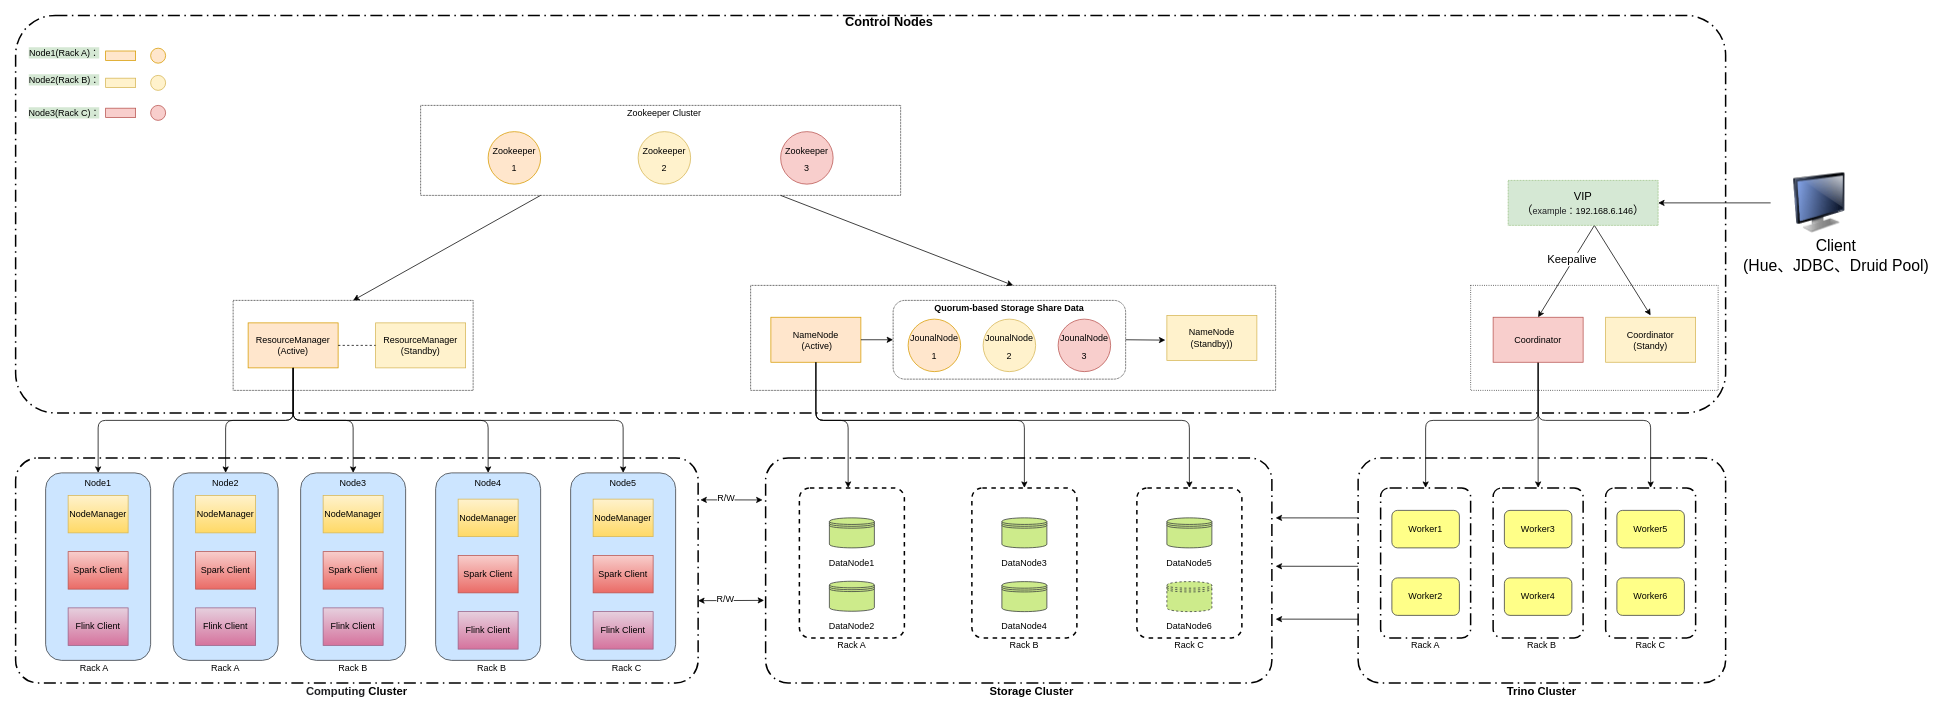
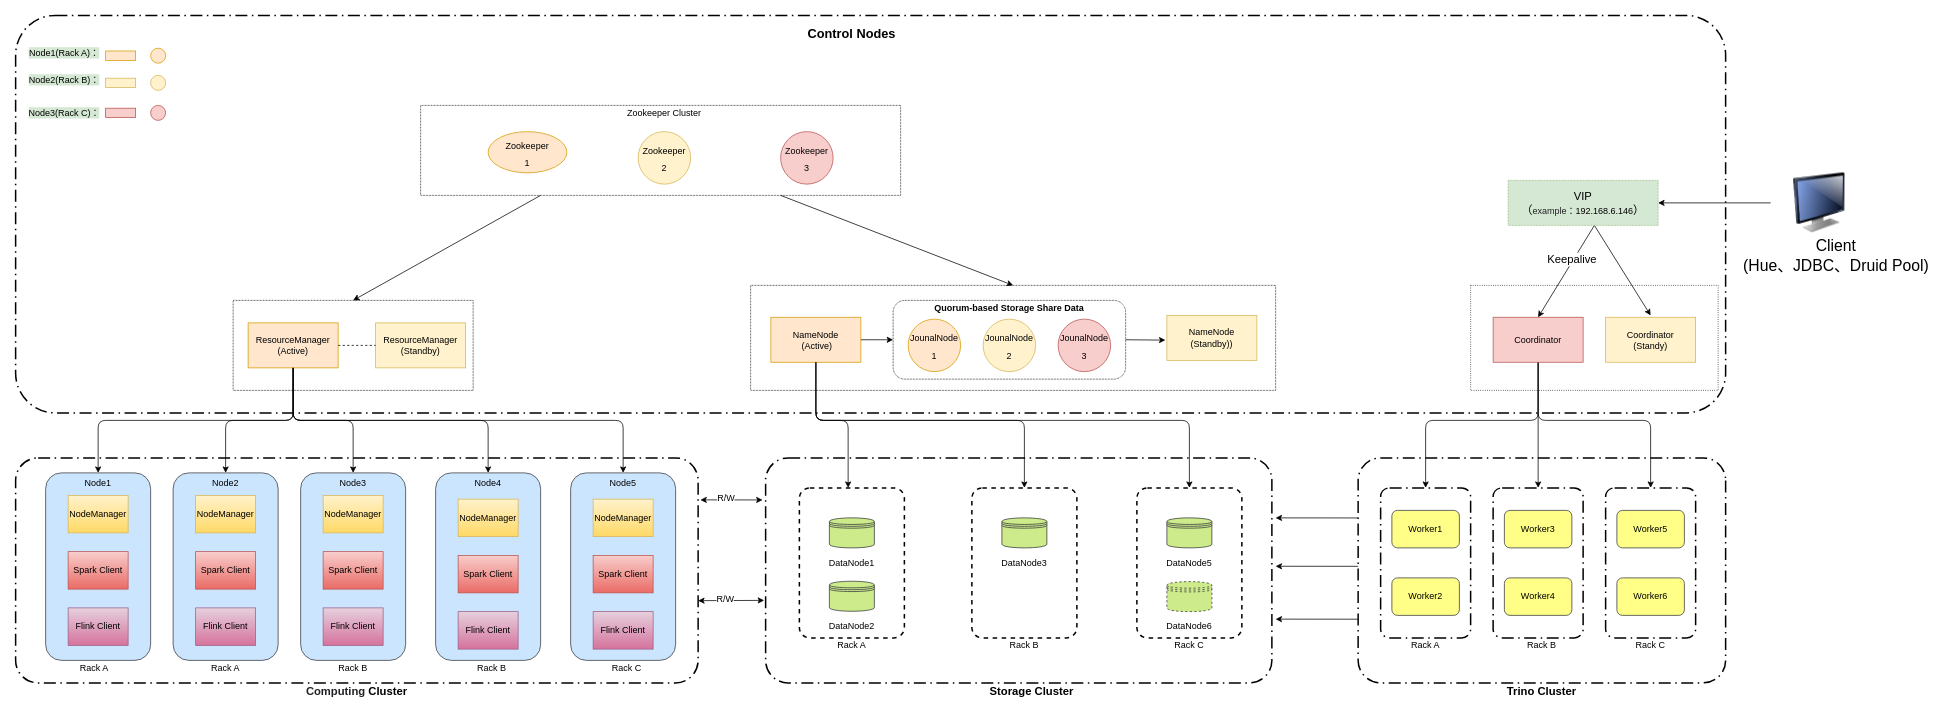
(889, 23) -> (852, 34)
(514, 158) -> (527, 152)
(1024, 597) -> none
